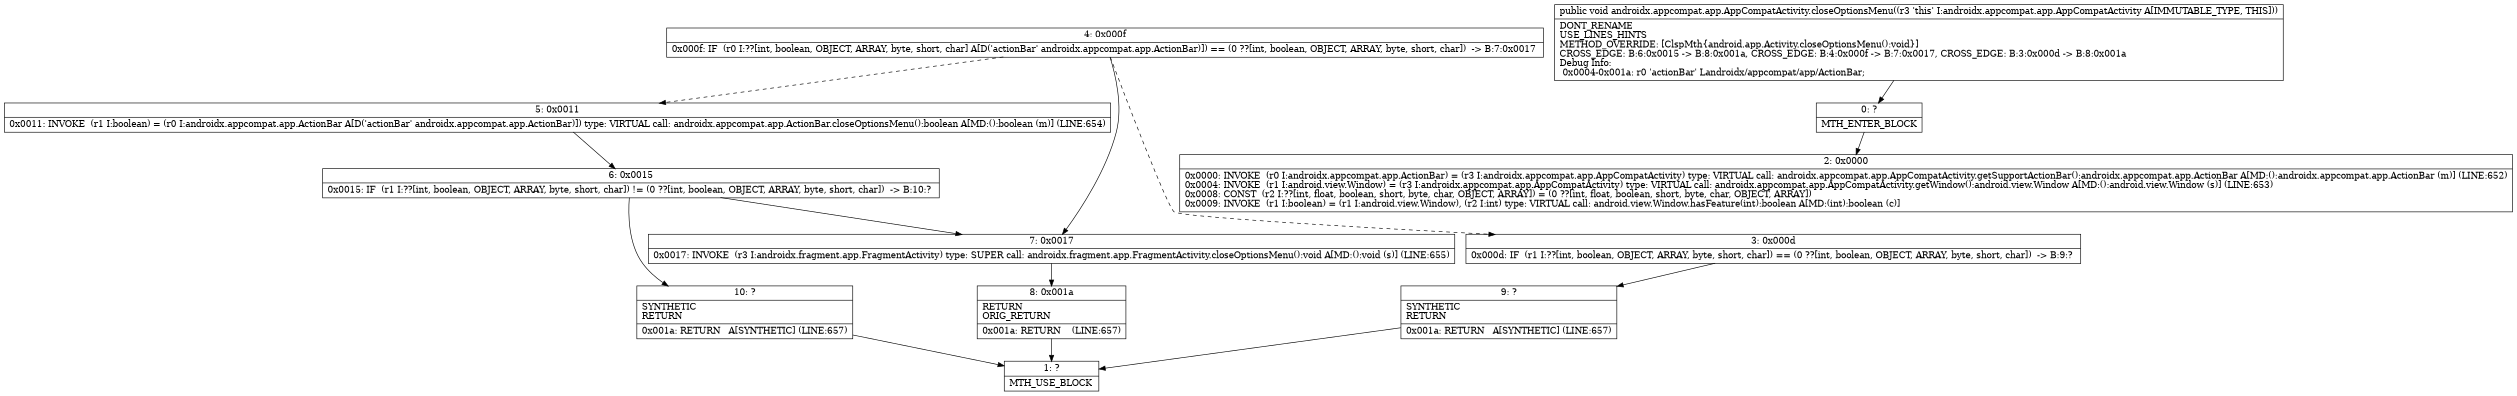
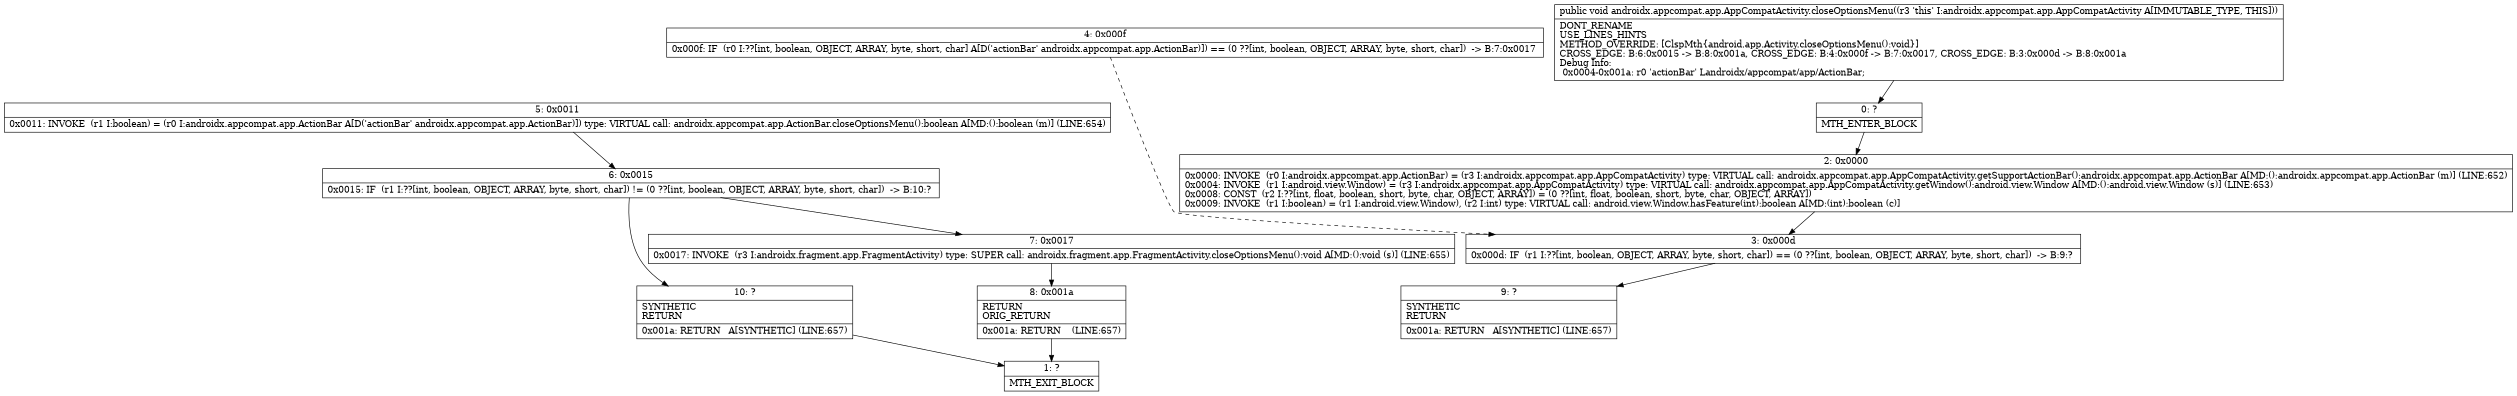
(835, 80) -> none
(1111, 148) -> none
none -> (1804, 221)
(1253, 348) -> none
(1051, 383) -> (1052, 383)
